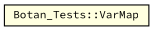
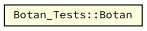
(77, 15) -> (73, 15)
